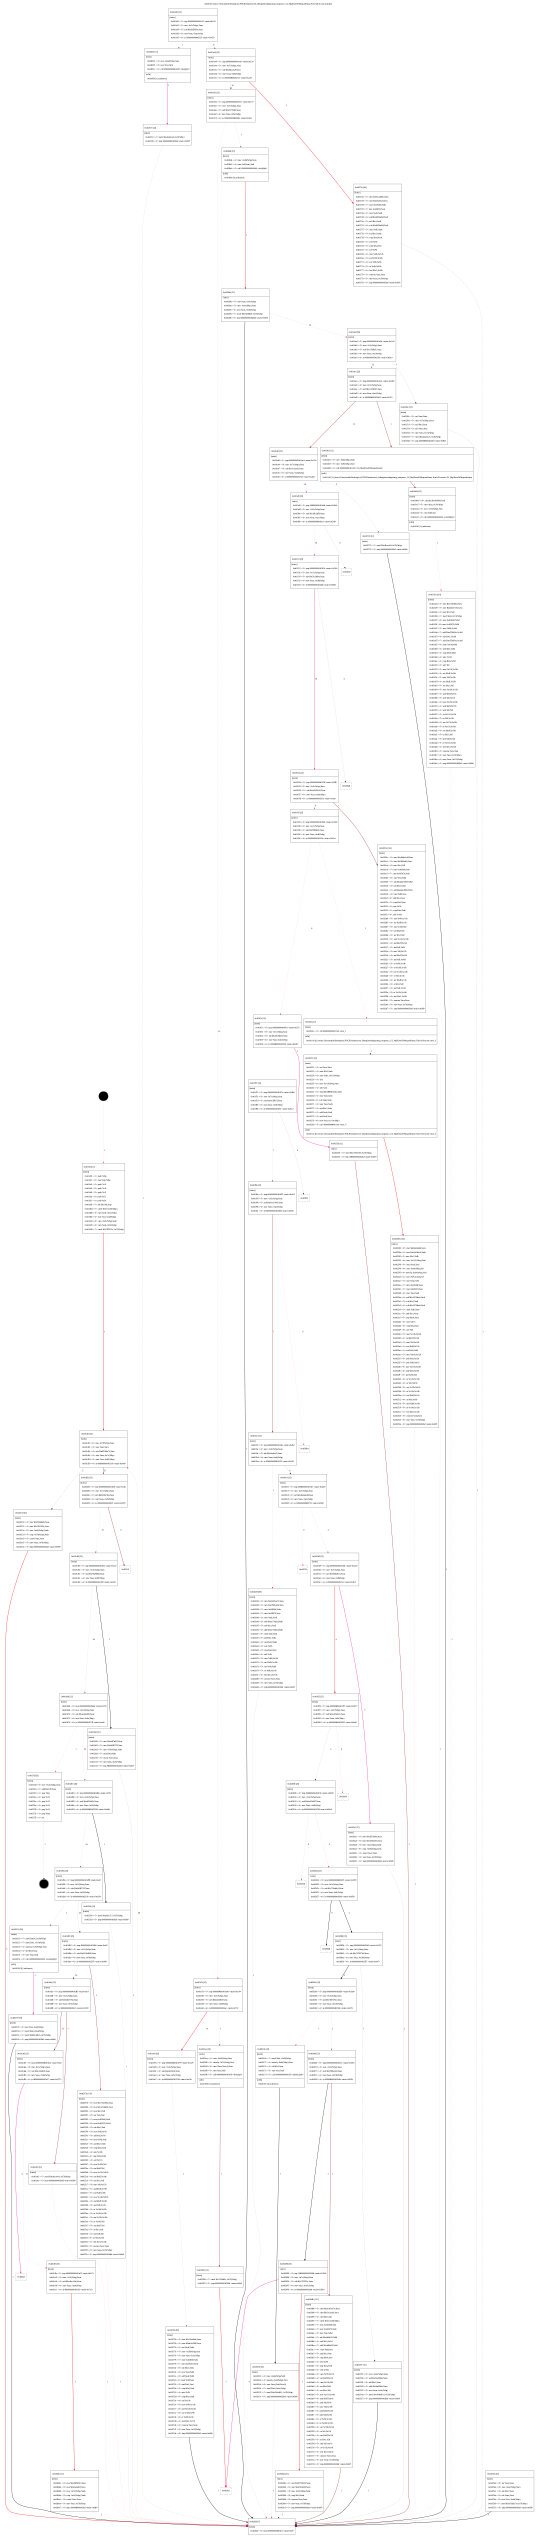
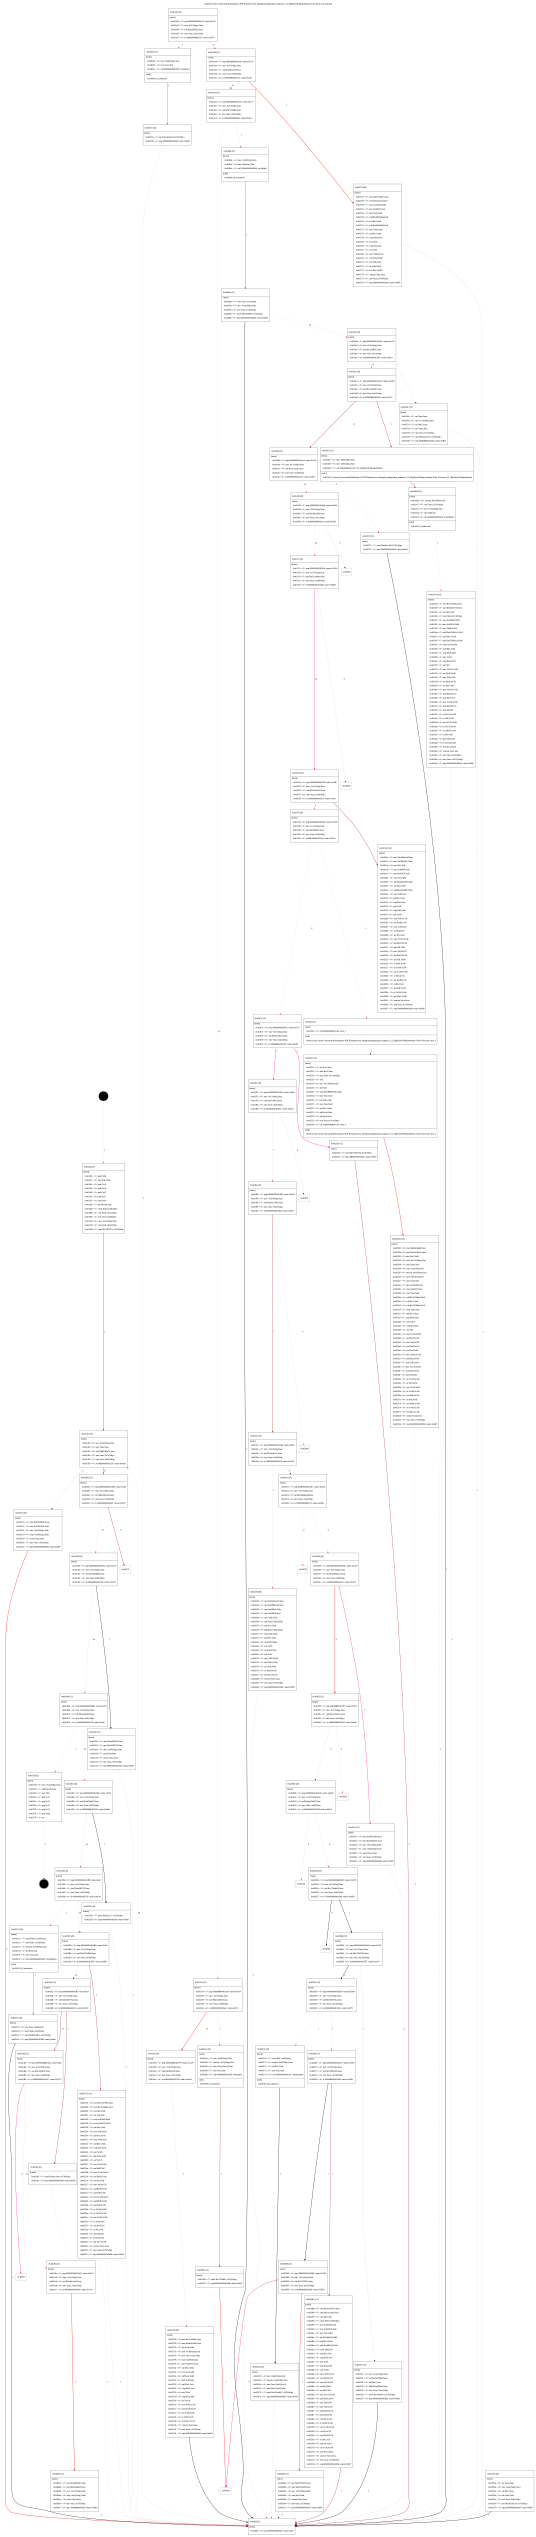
none -> (275, 1063)
